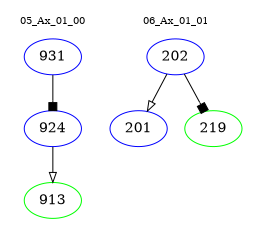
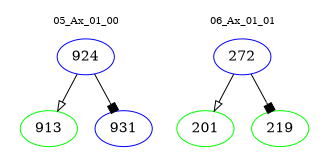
(176, 57) -> (242, 57)
(53, 88) -> (102, 88)
(139, 129) -> (205, 129)
